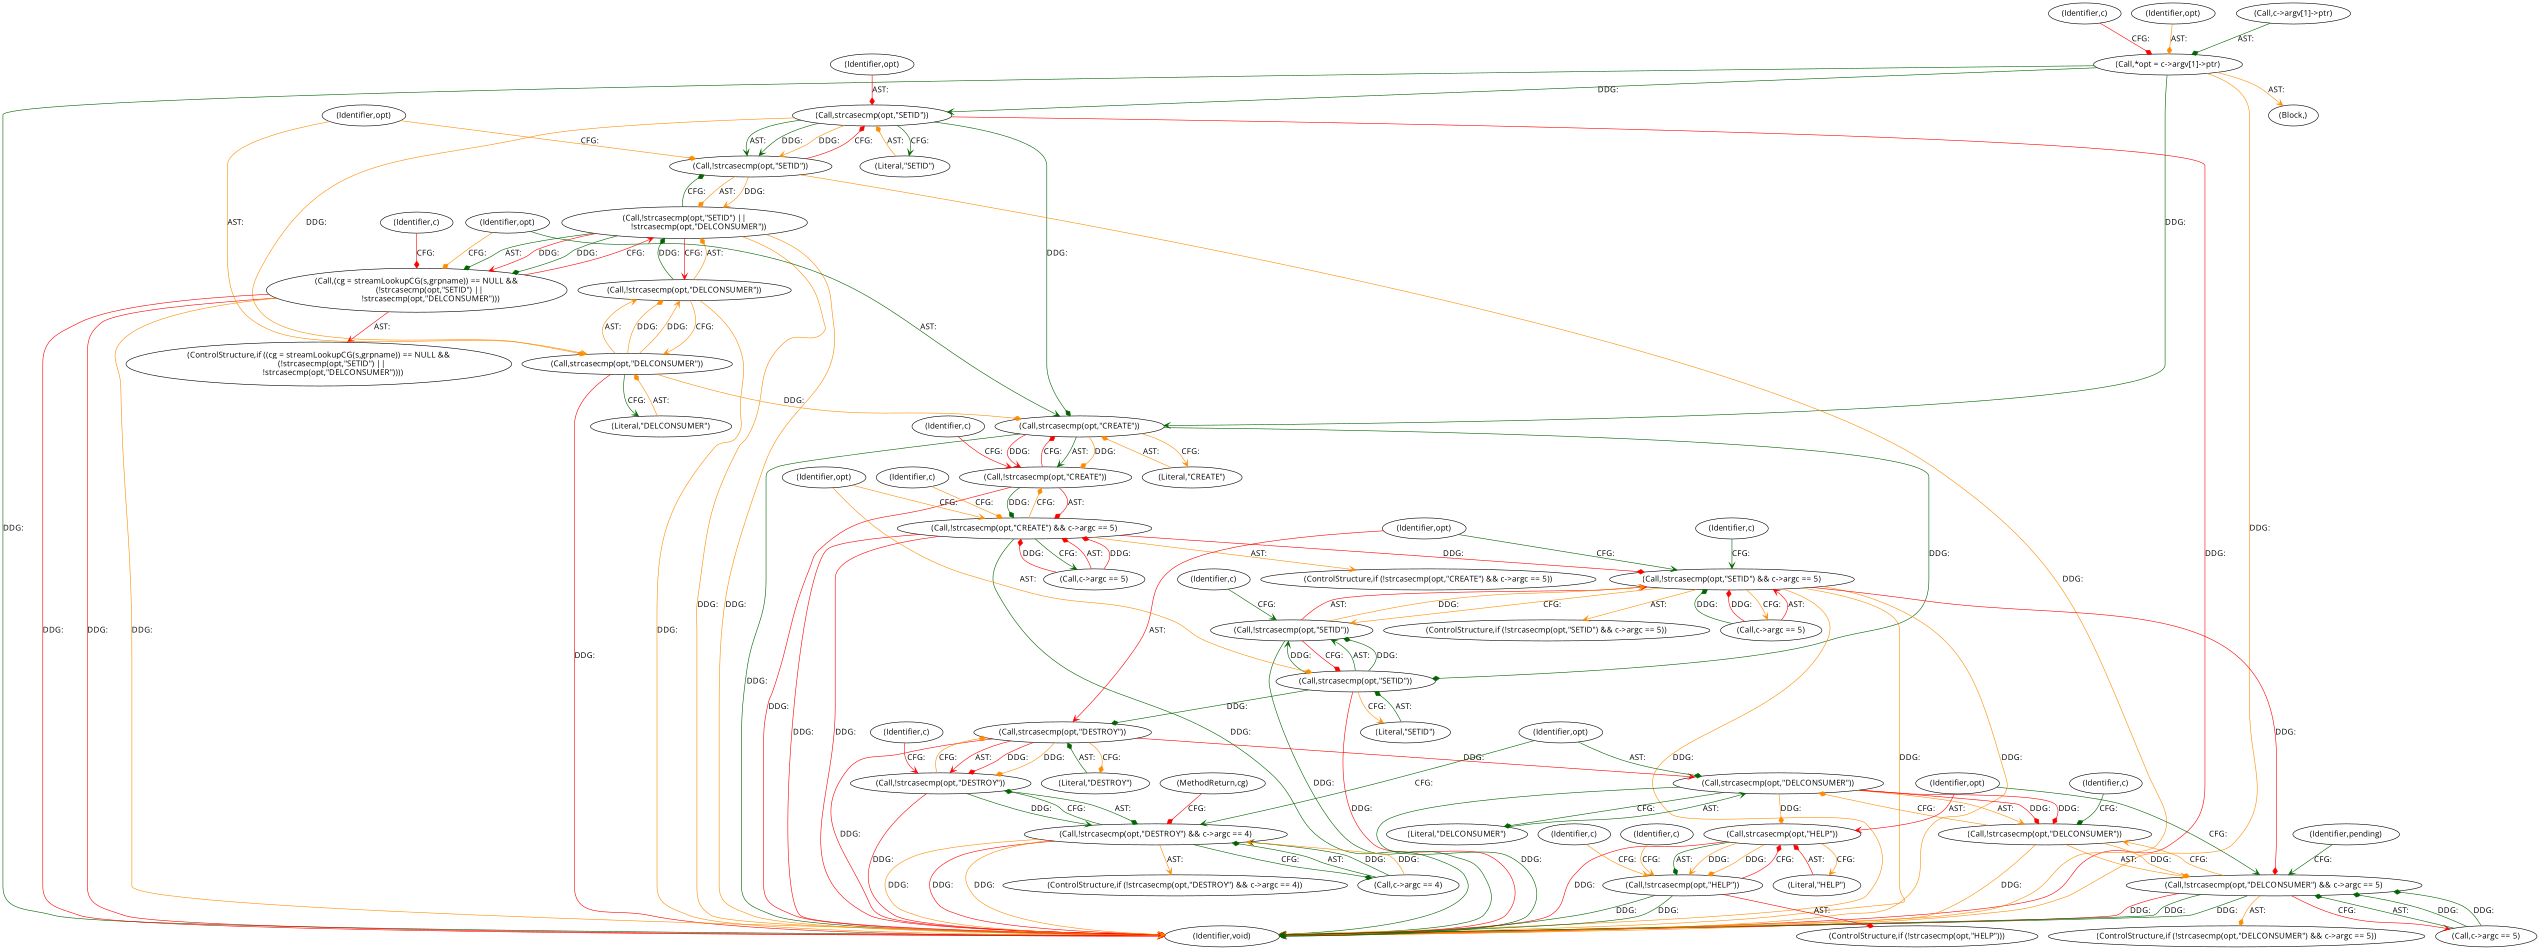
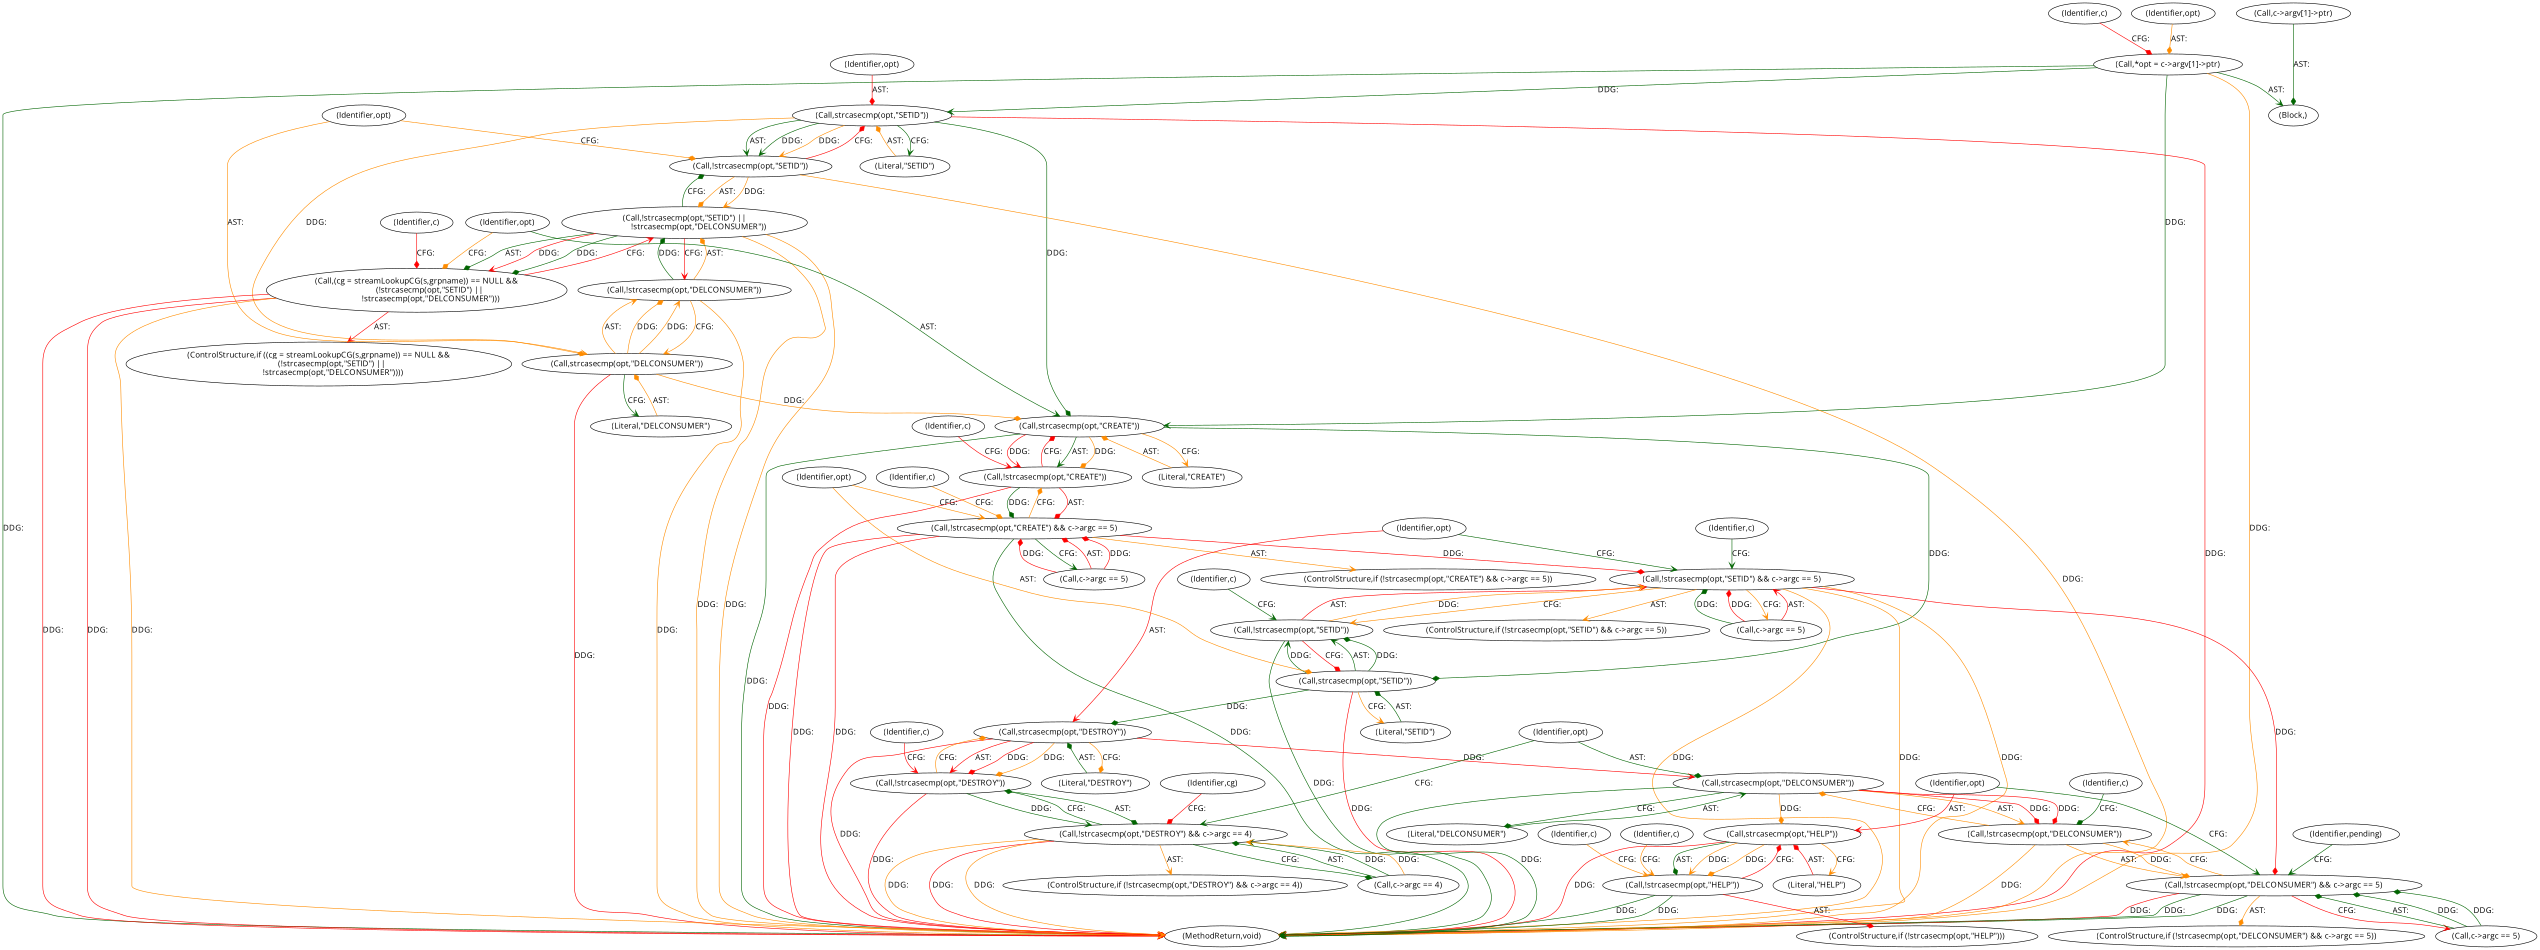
(2234, 38) -> (2293, 61)
(2250, 83) -> (2250, 83)
(1213, 783) -> (1213, 783)
(1222, 936) -> (1222, 936)
